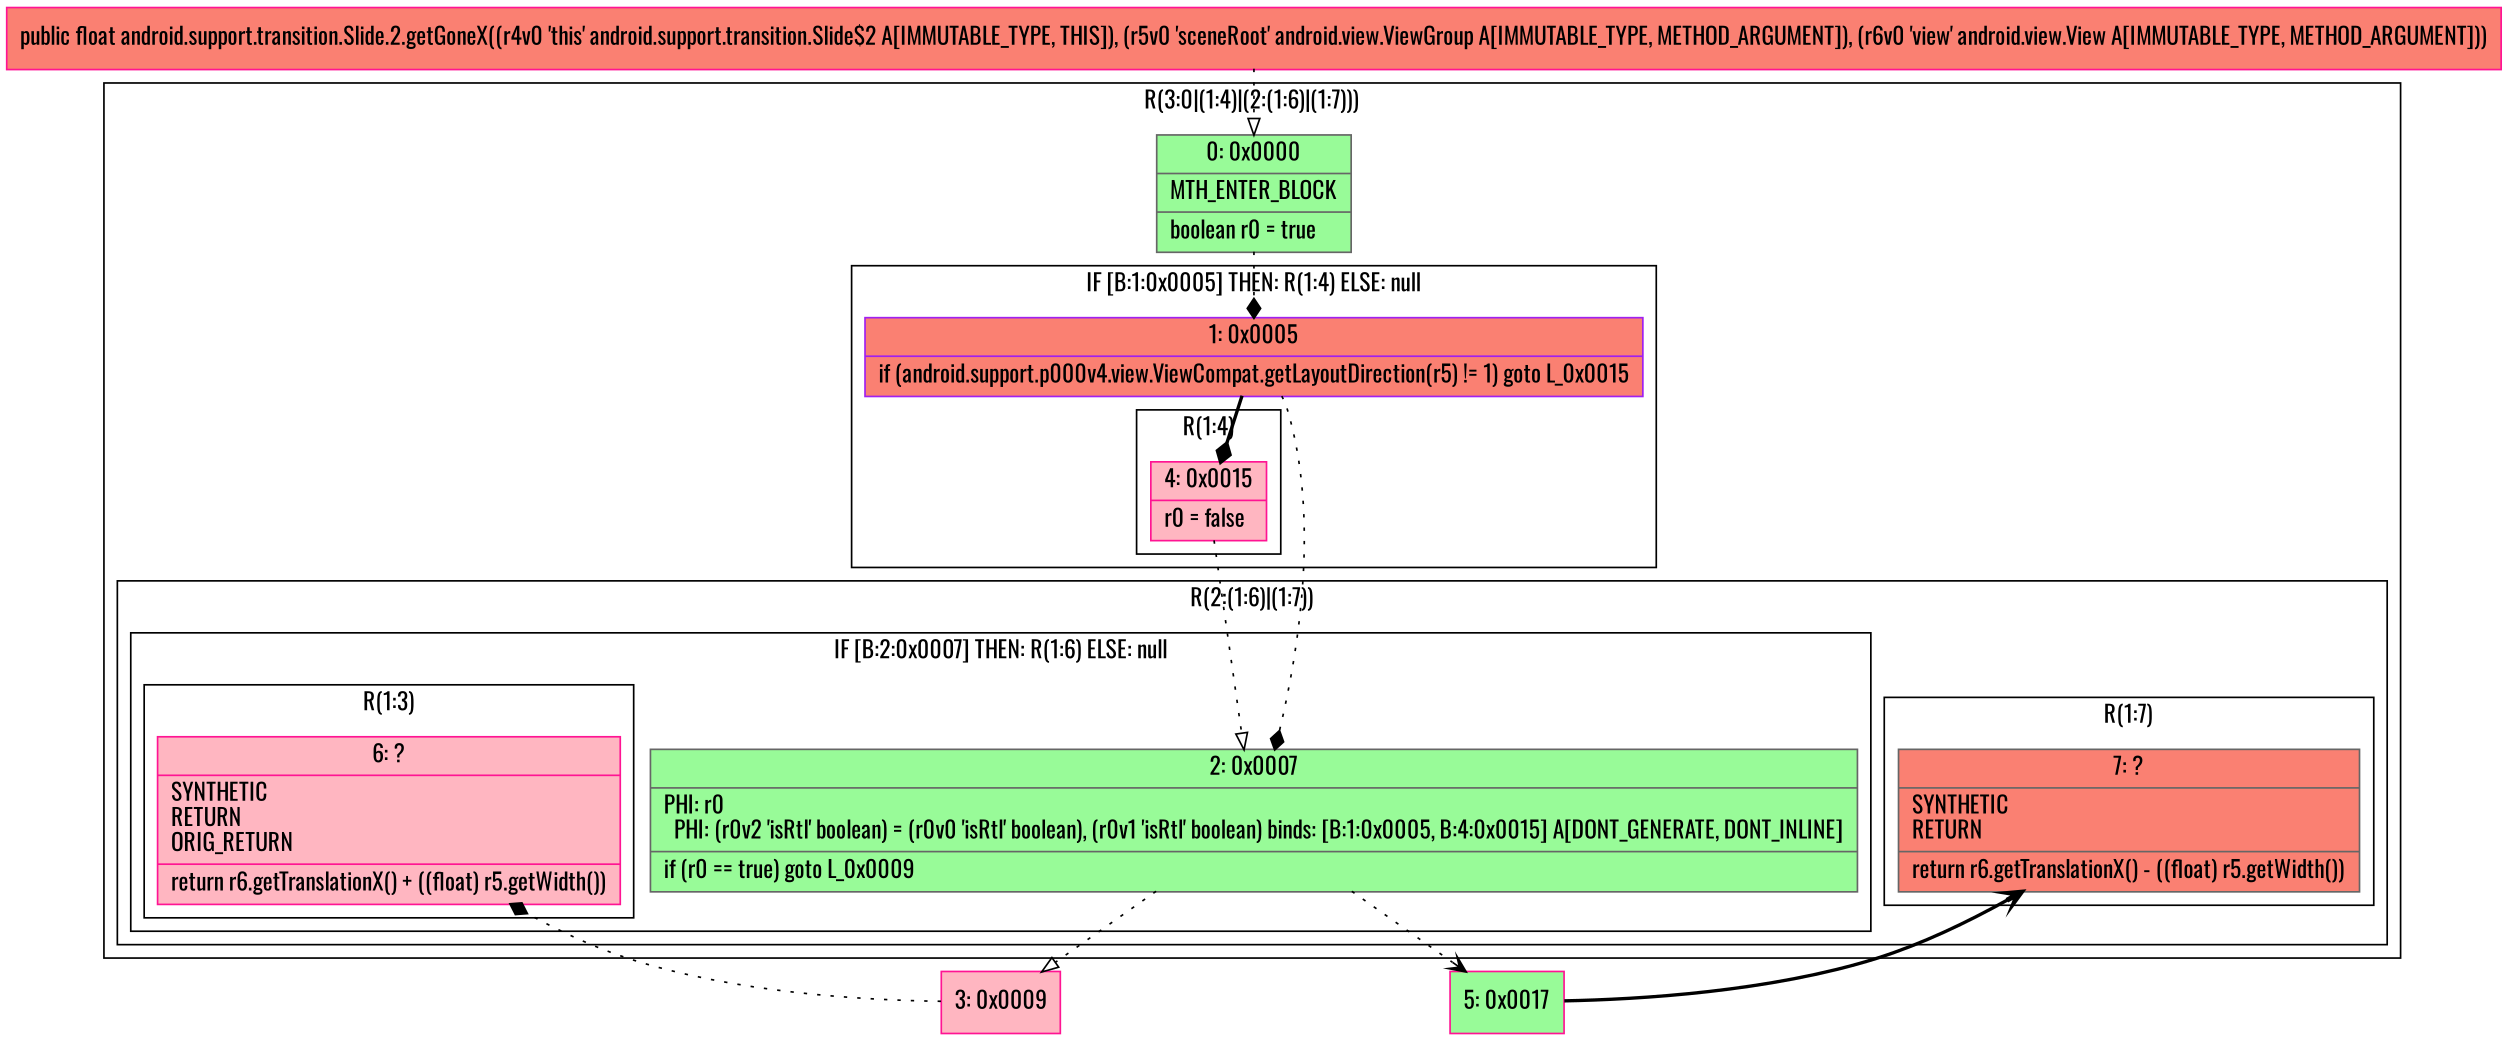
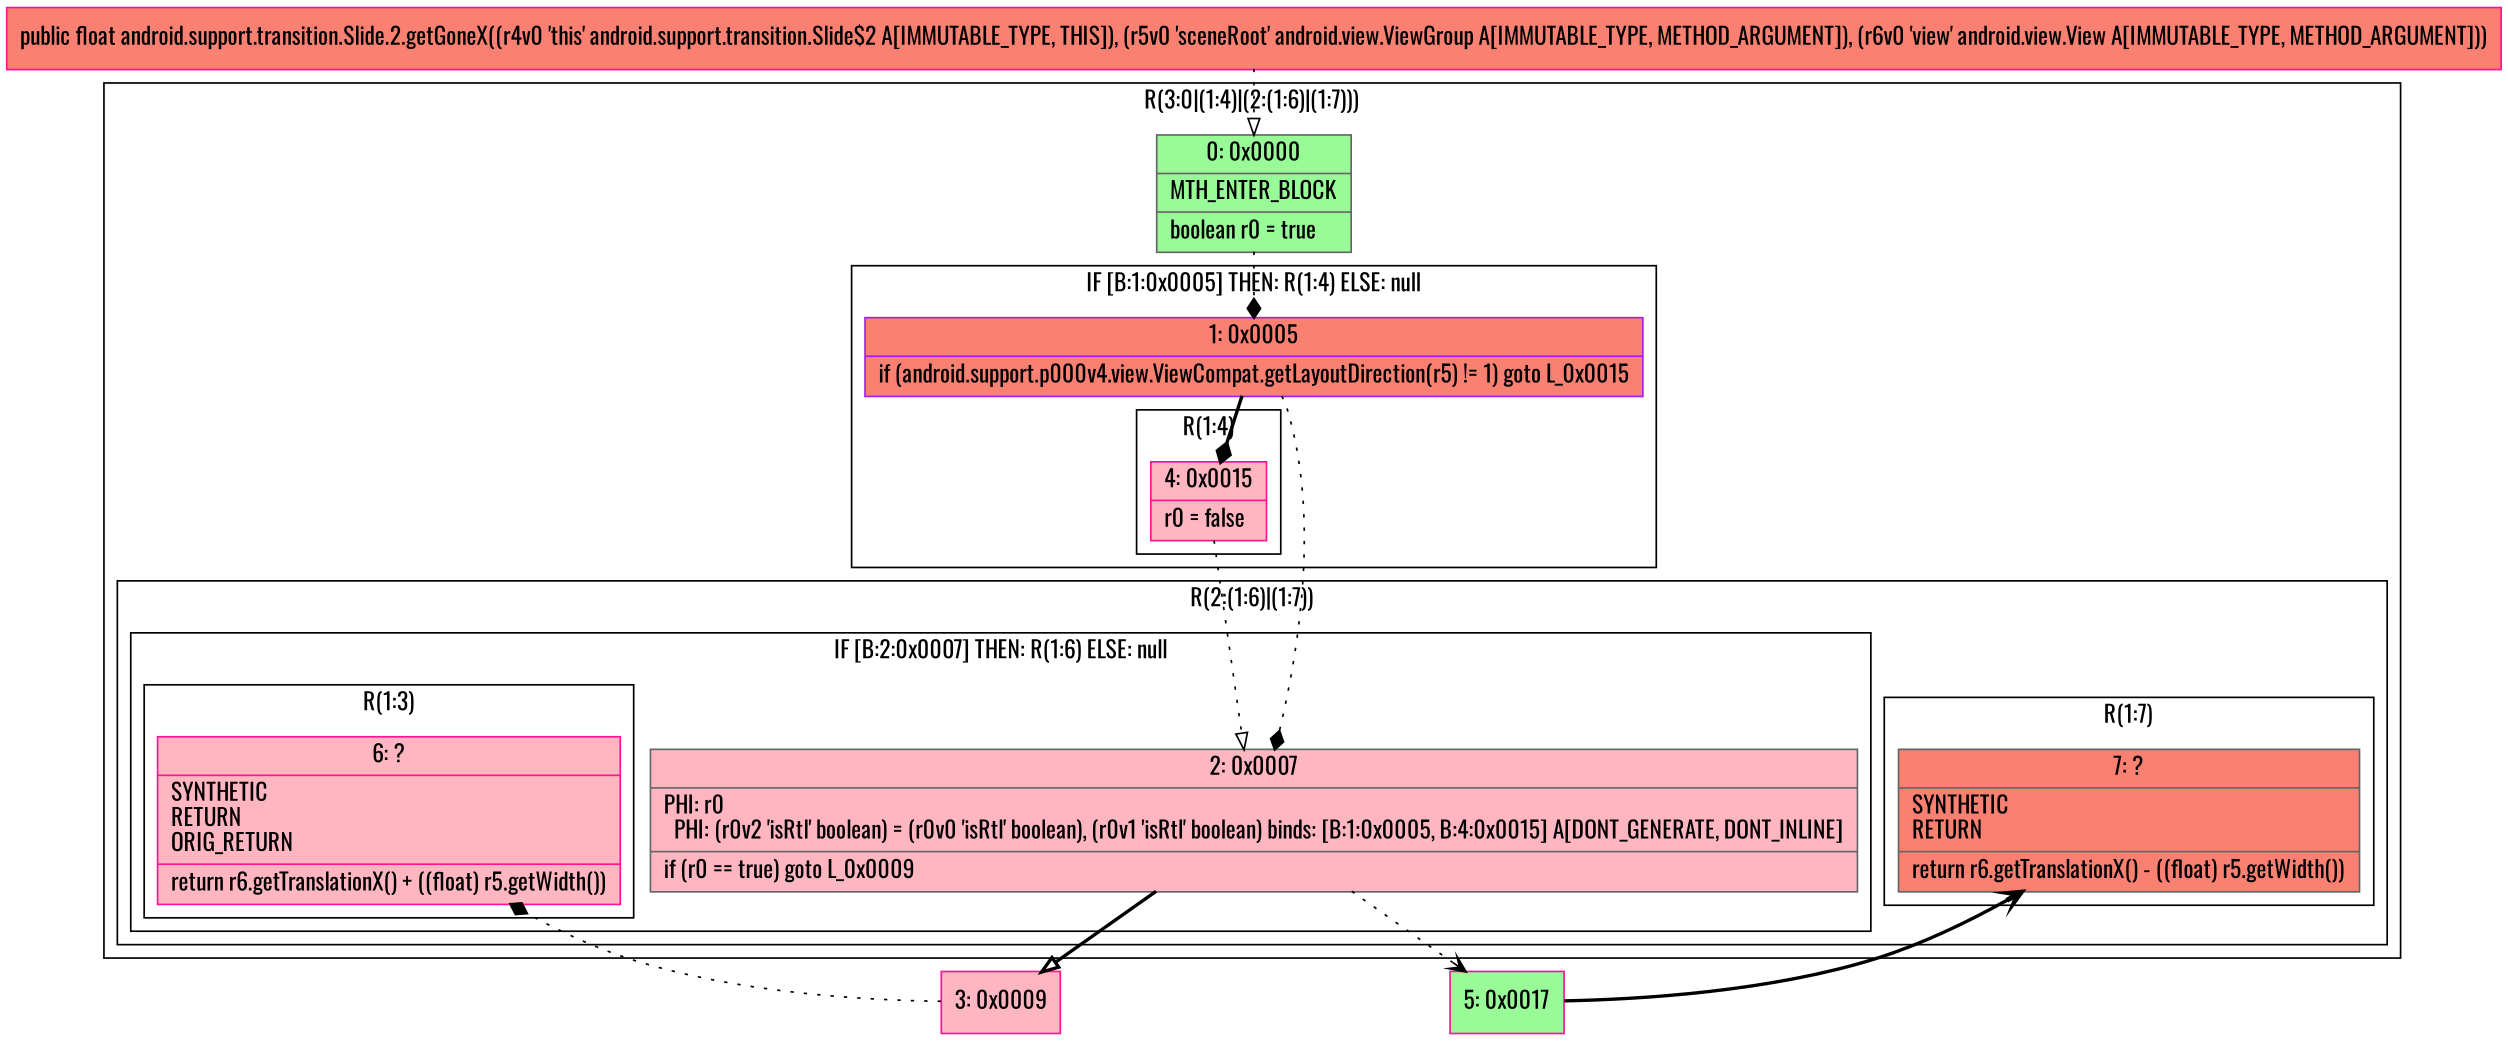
(1254, 821) -> (1254, 821)
(1116, 920) -> (1116, 920)
